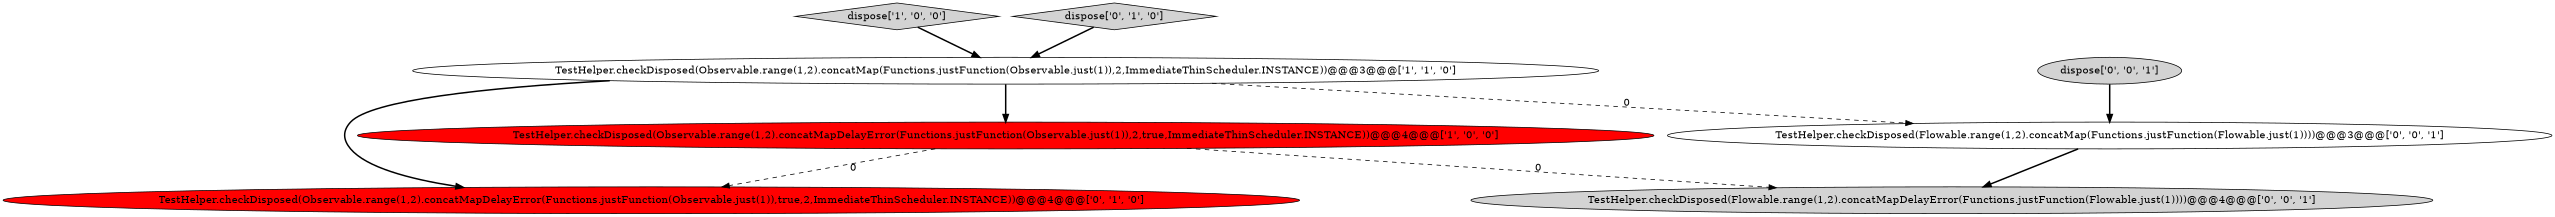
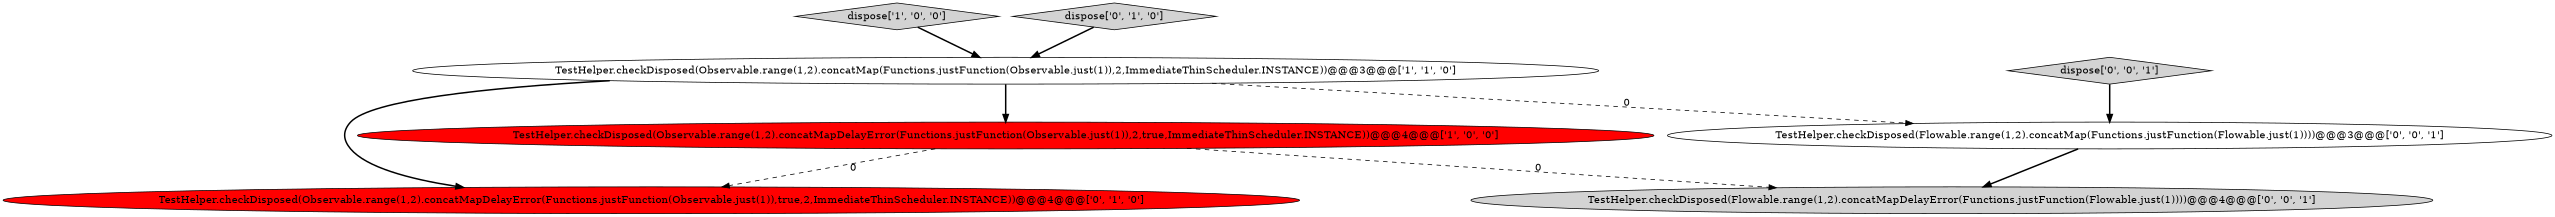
(2110, 71) -> (2110, 71)
